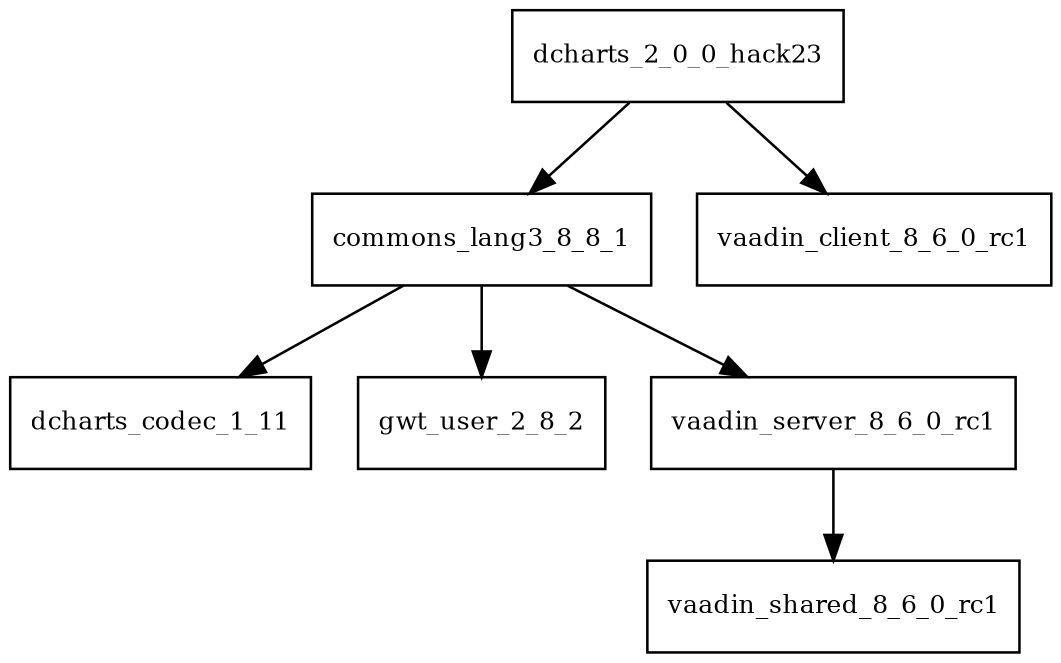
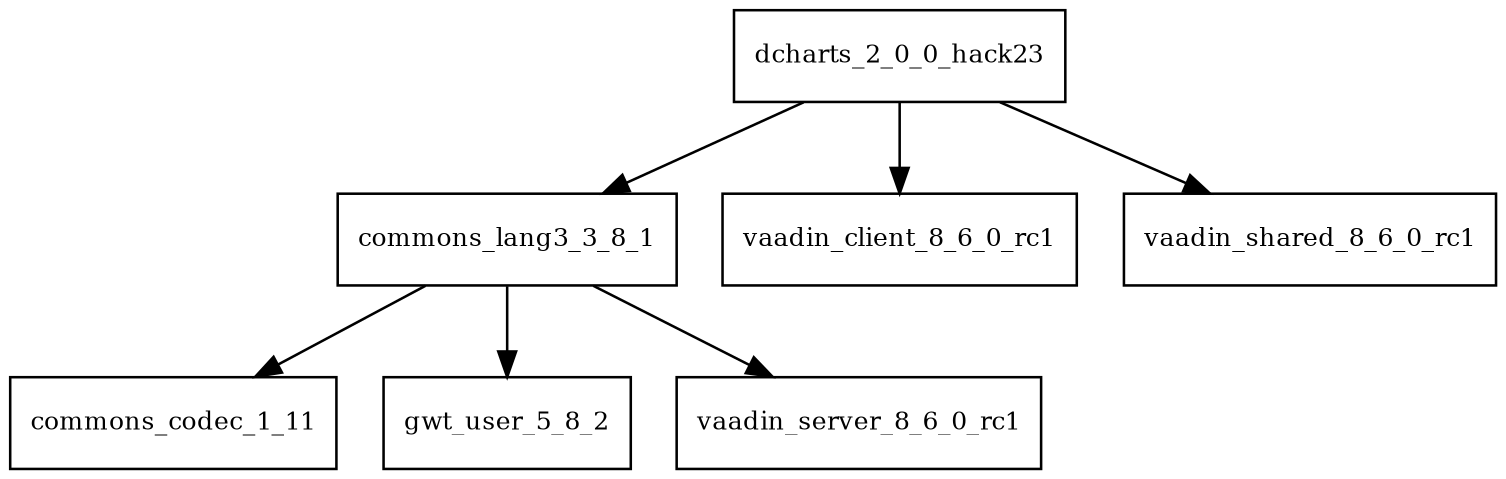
(482, 240) -> (507, 240)
(161, 423) -> (173, 423)
(482, 423) -> (507, 423)
(833, 502) -> (1093, 143)
